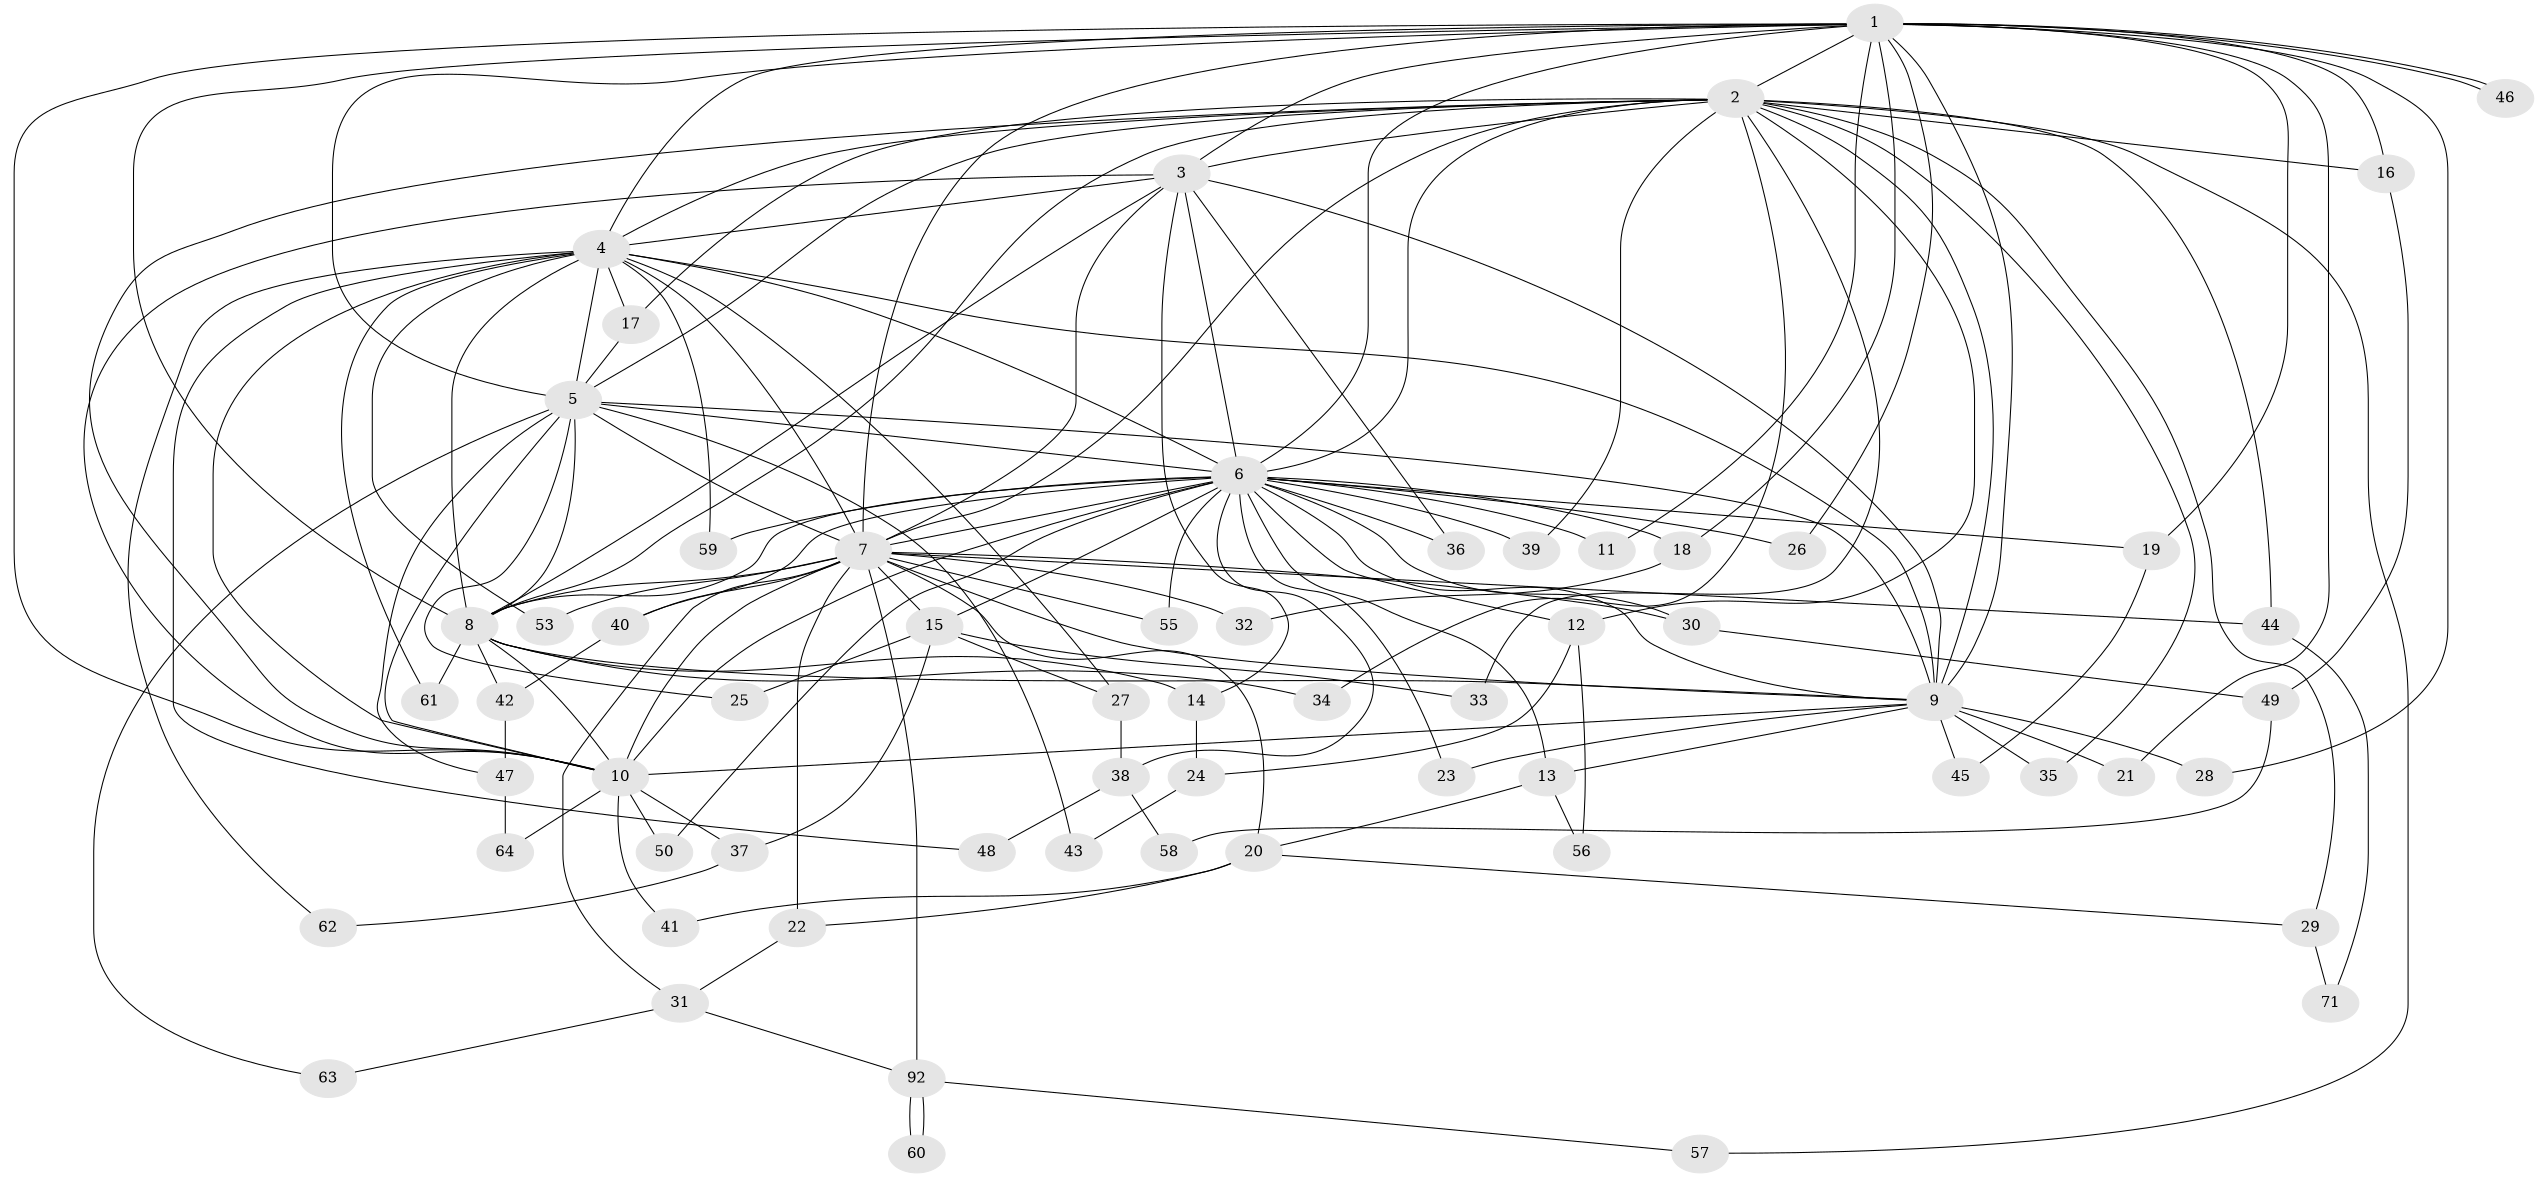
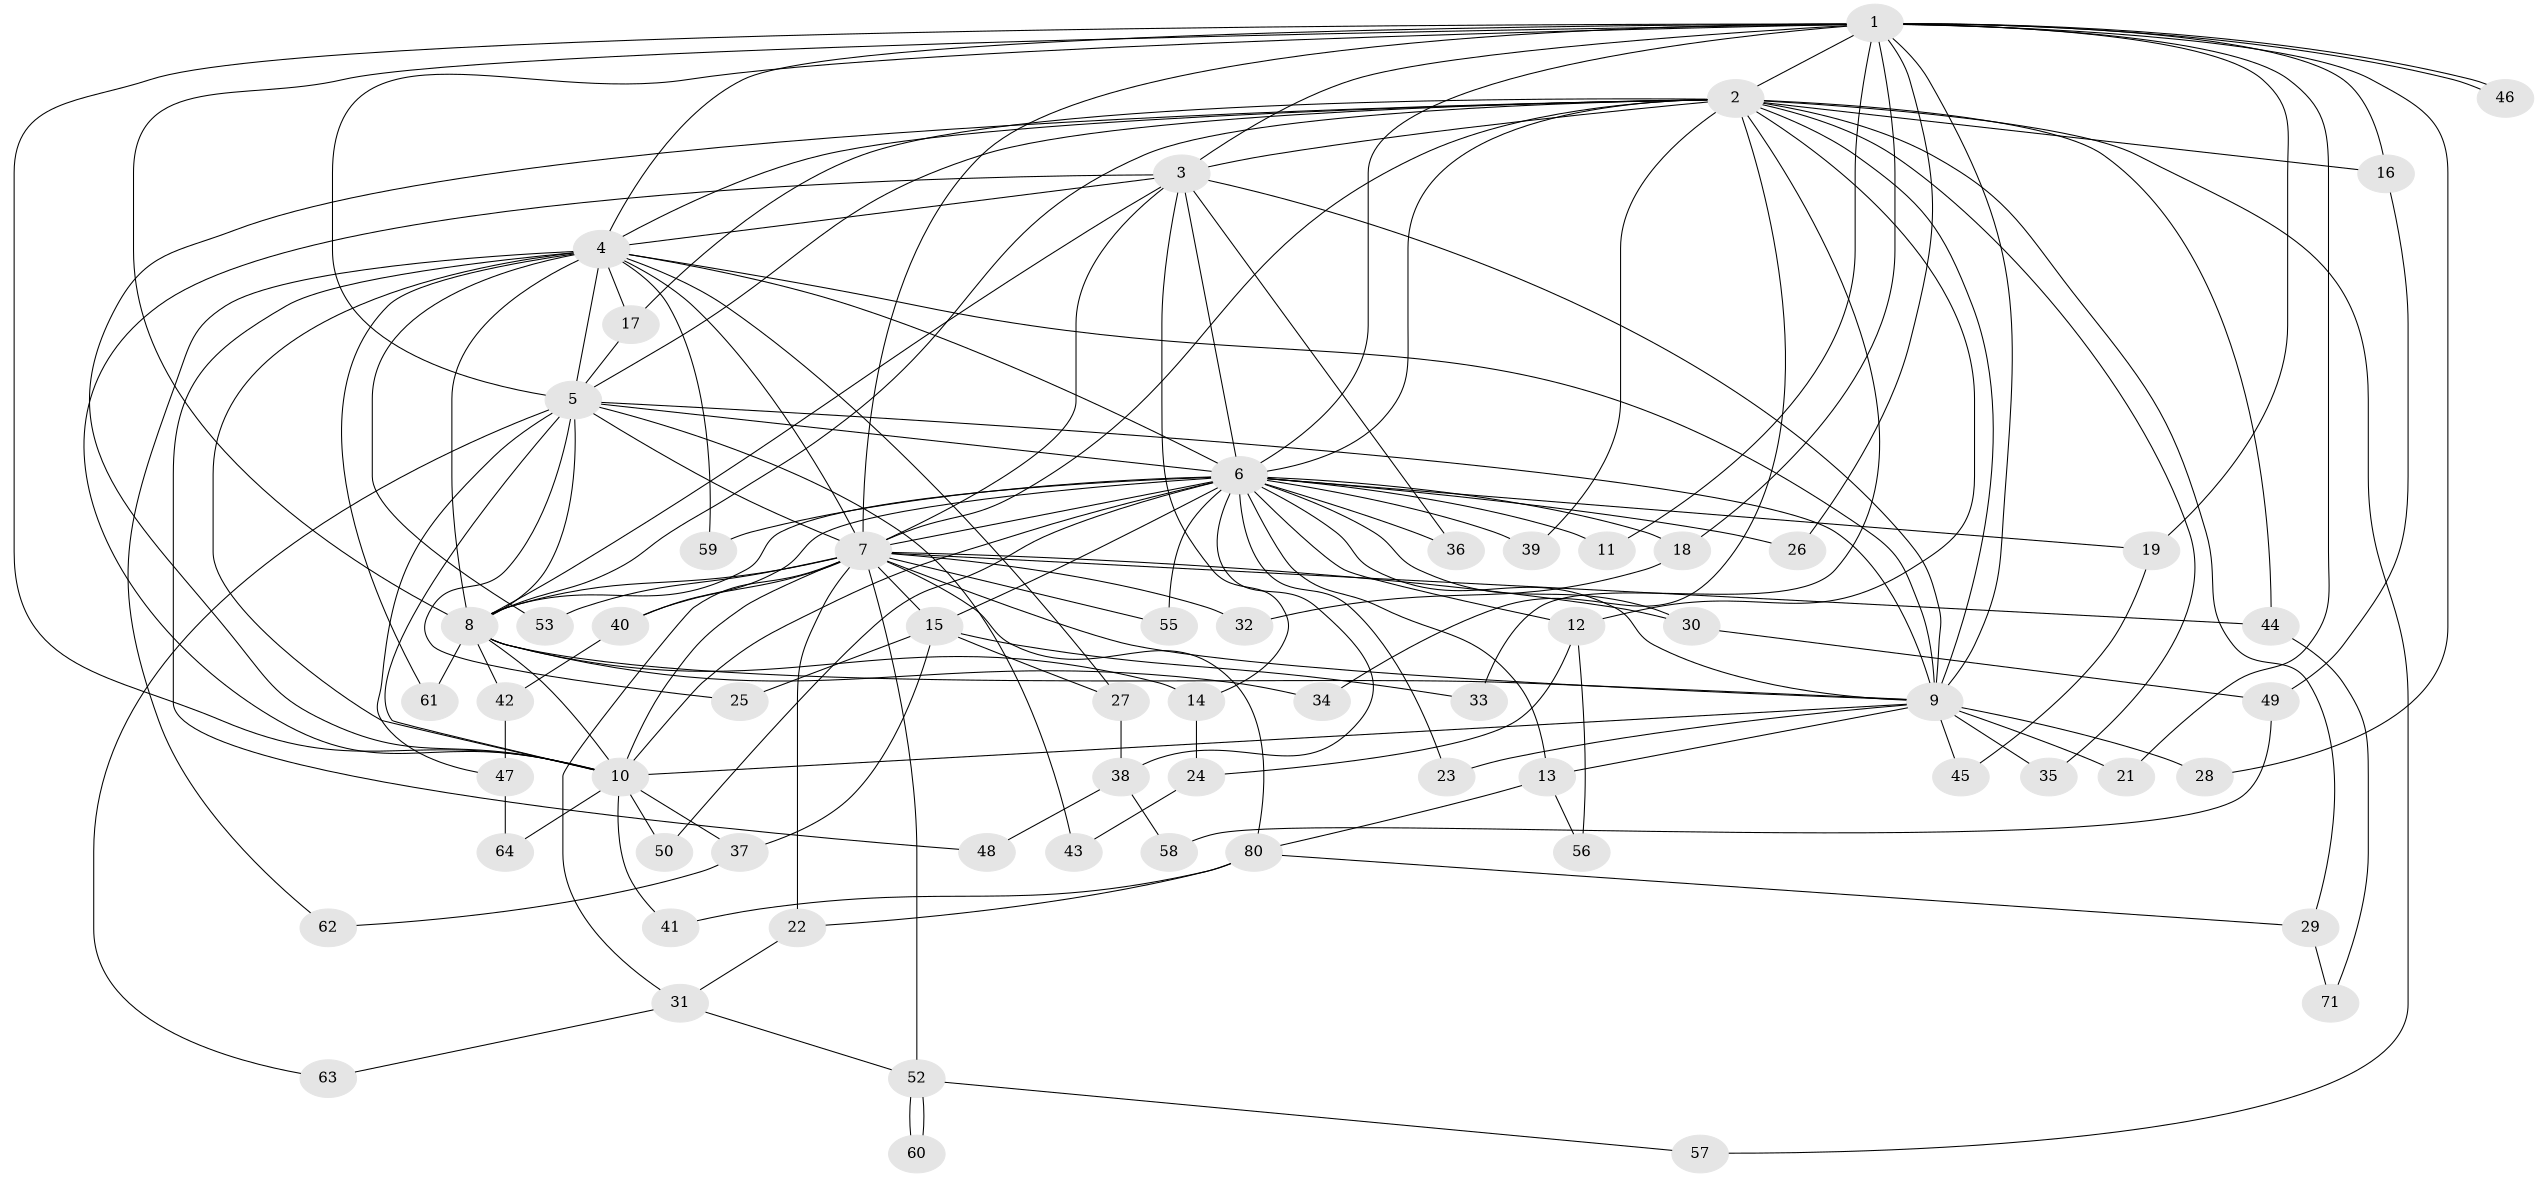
(1254, 852) -> (1254, 852)
(917, 1079) -> (917, 1079)
